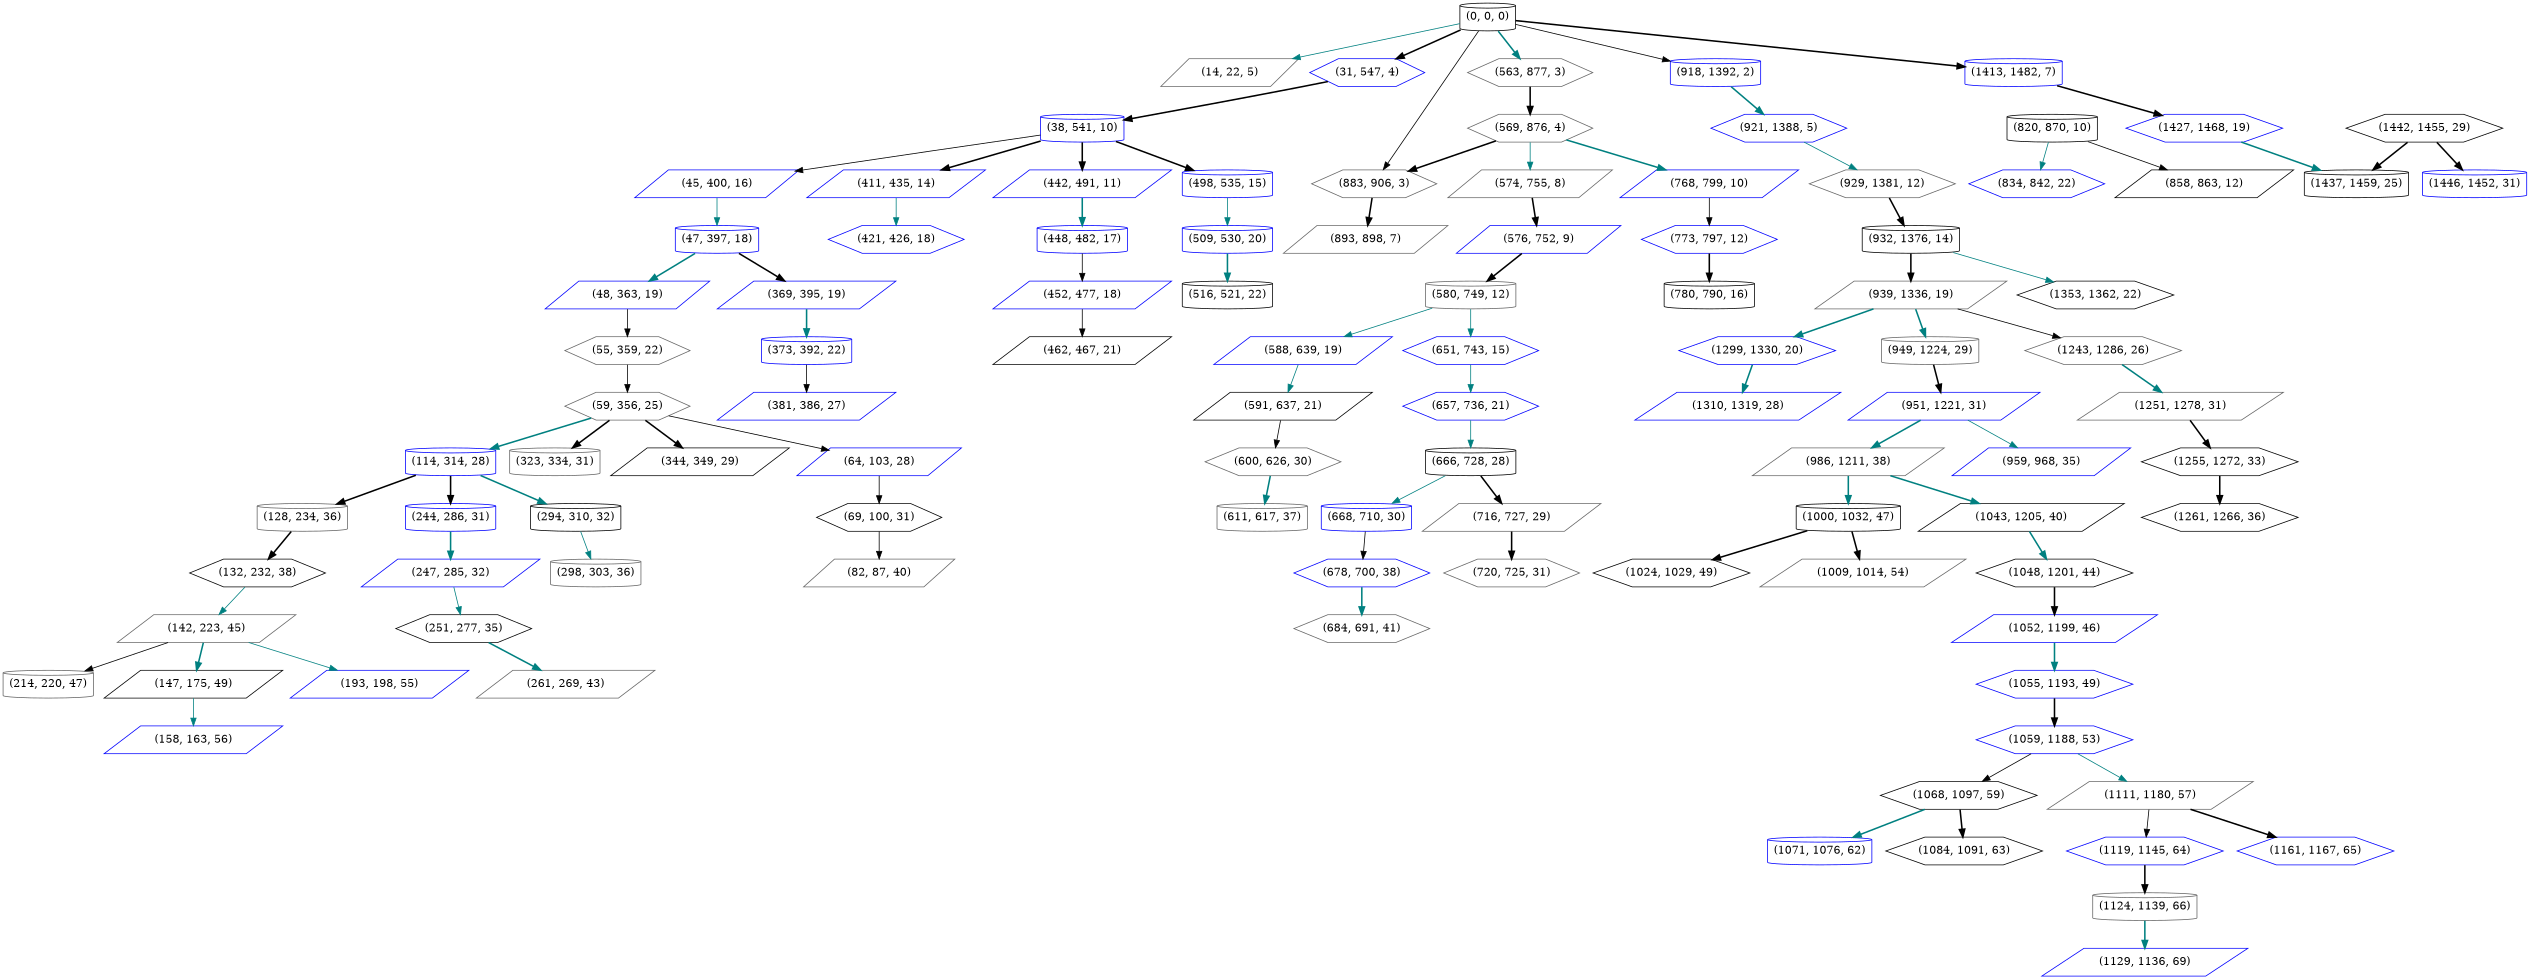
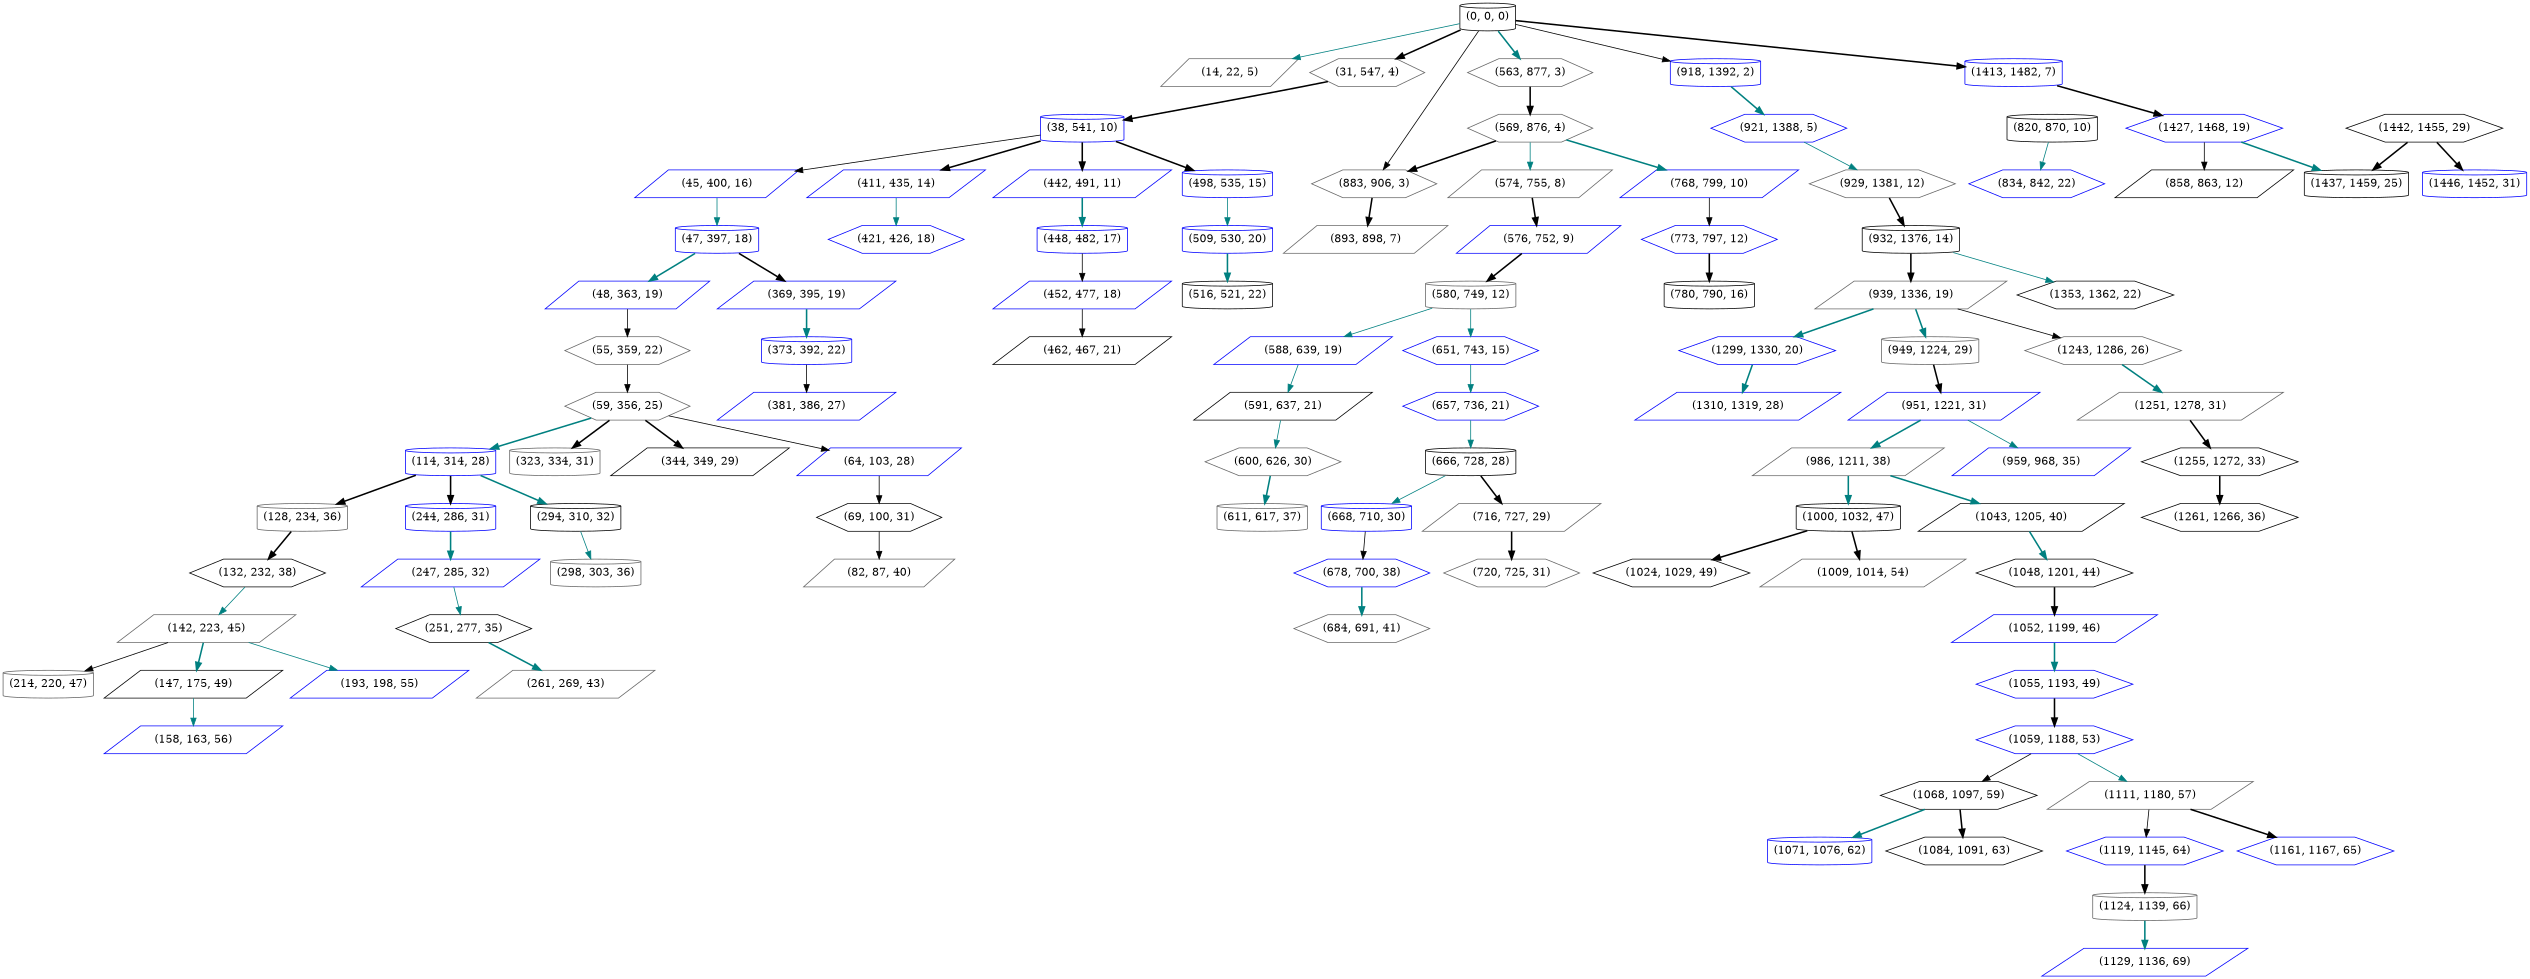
(1367, 73) -> (1367, 73)
(2124, 154) -> (2204, 152)
(1279, 430) -> (1279, 430)
